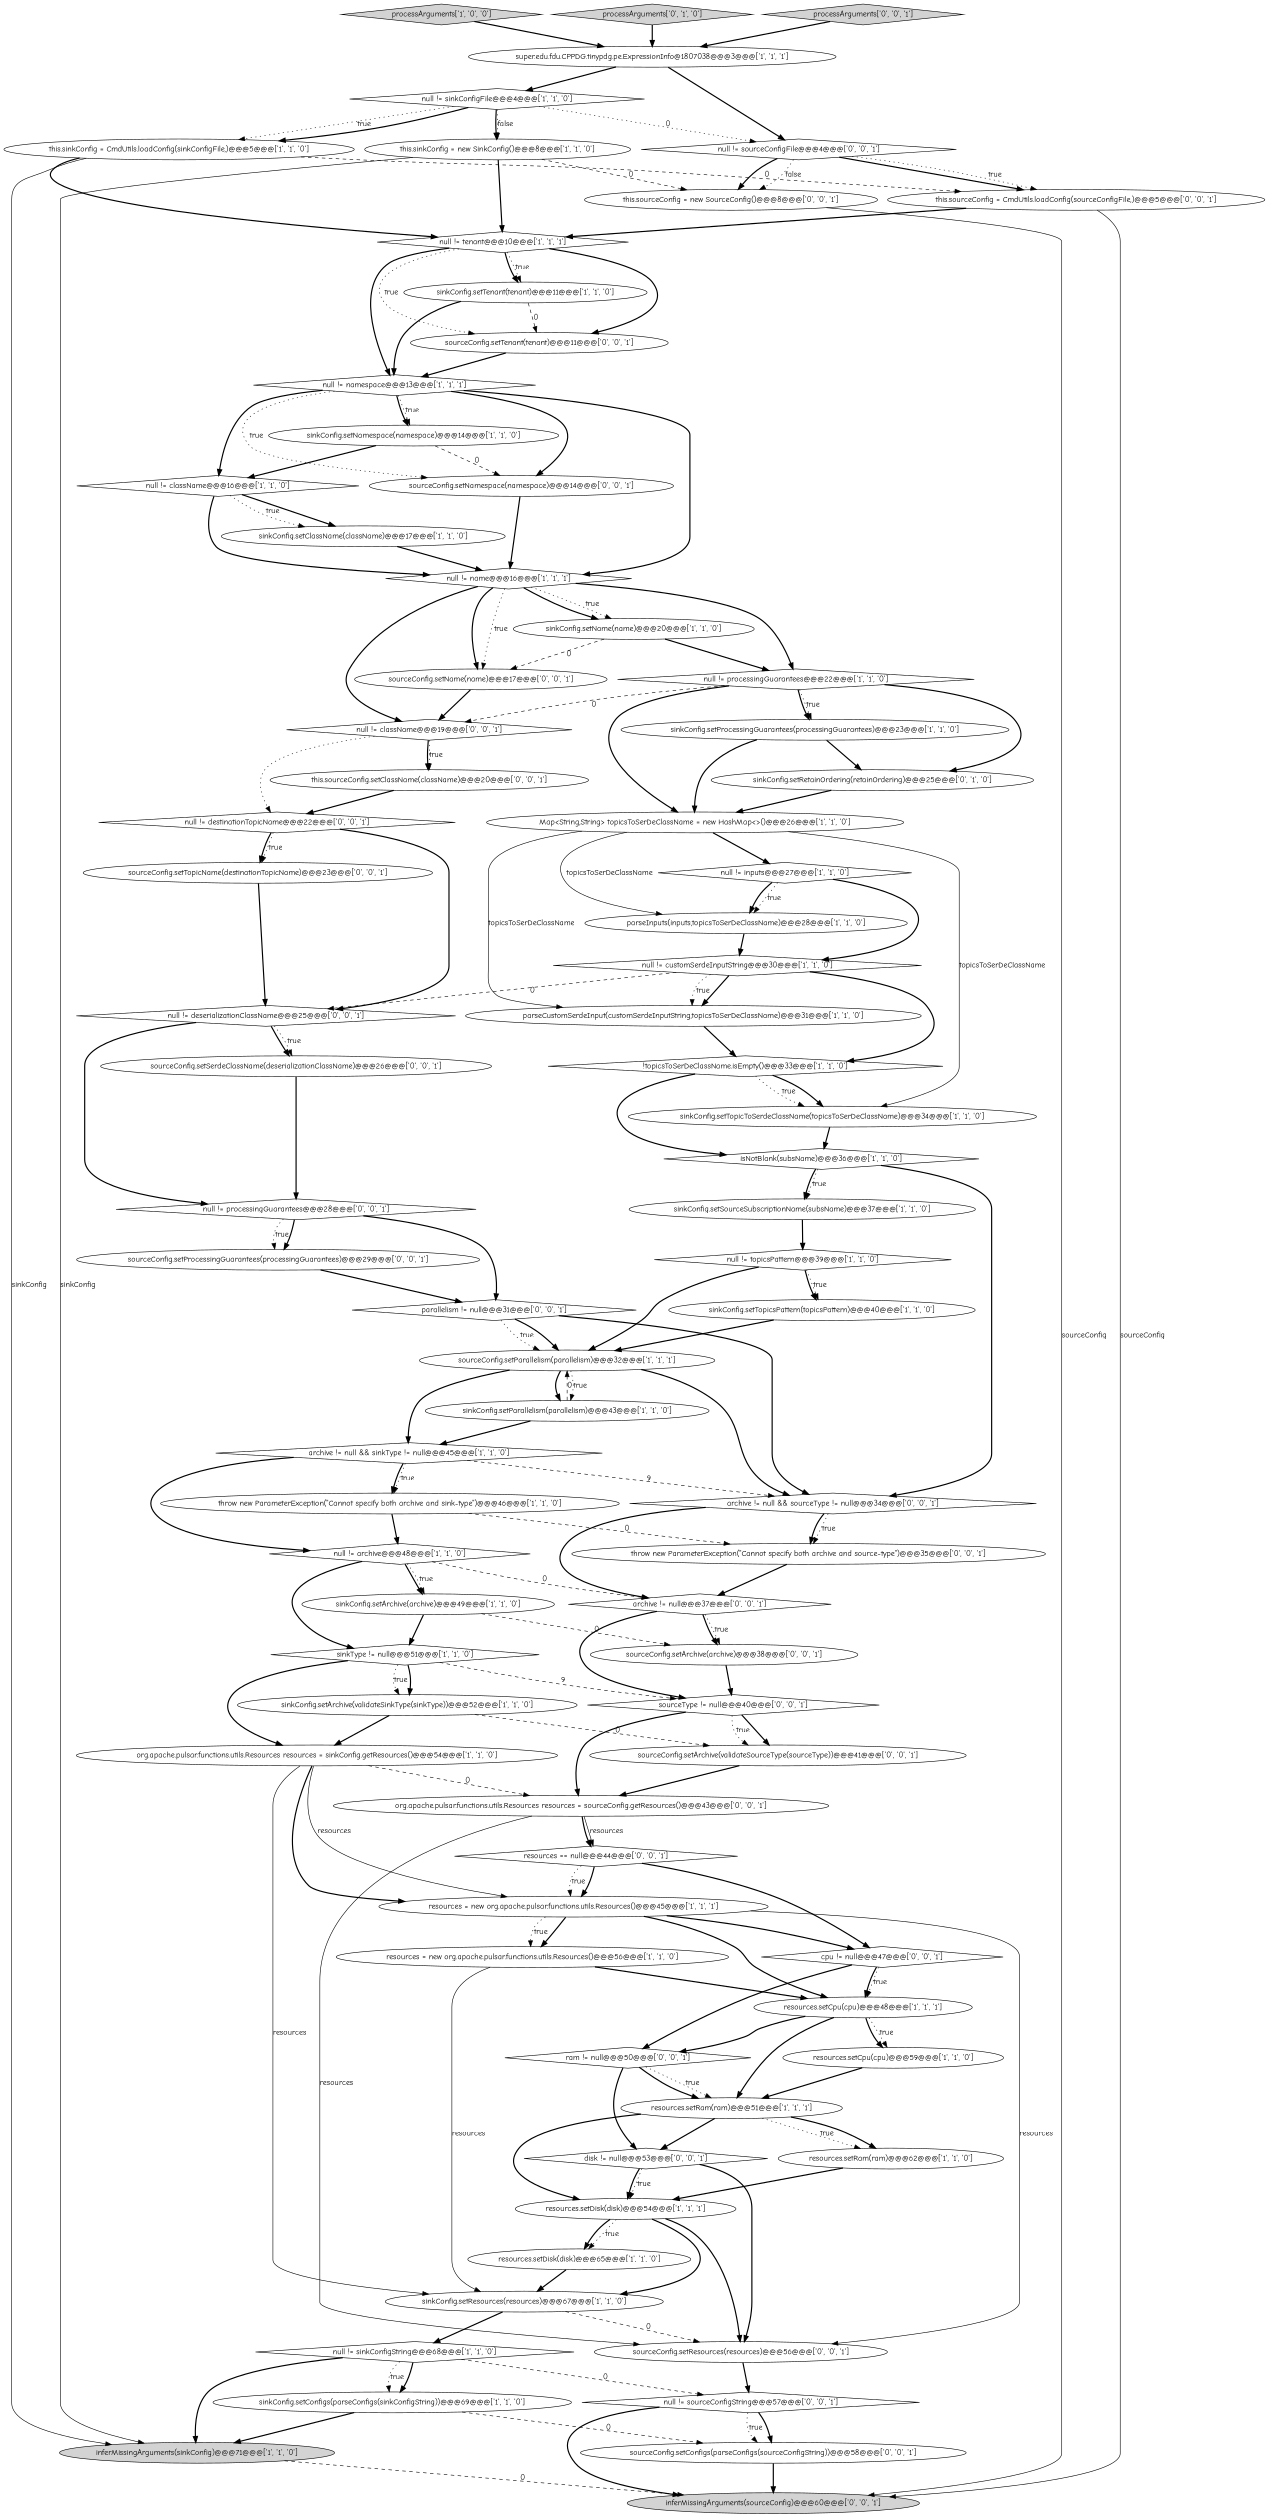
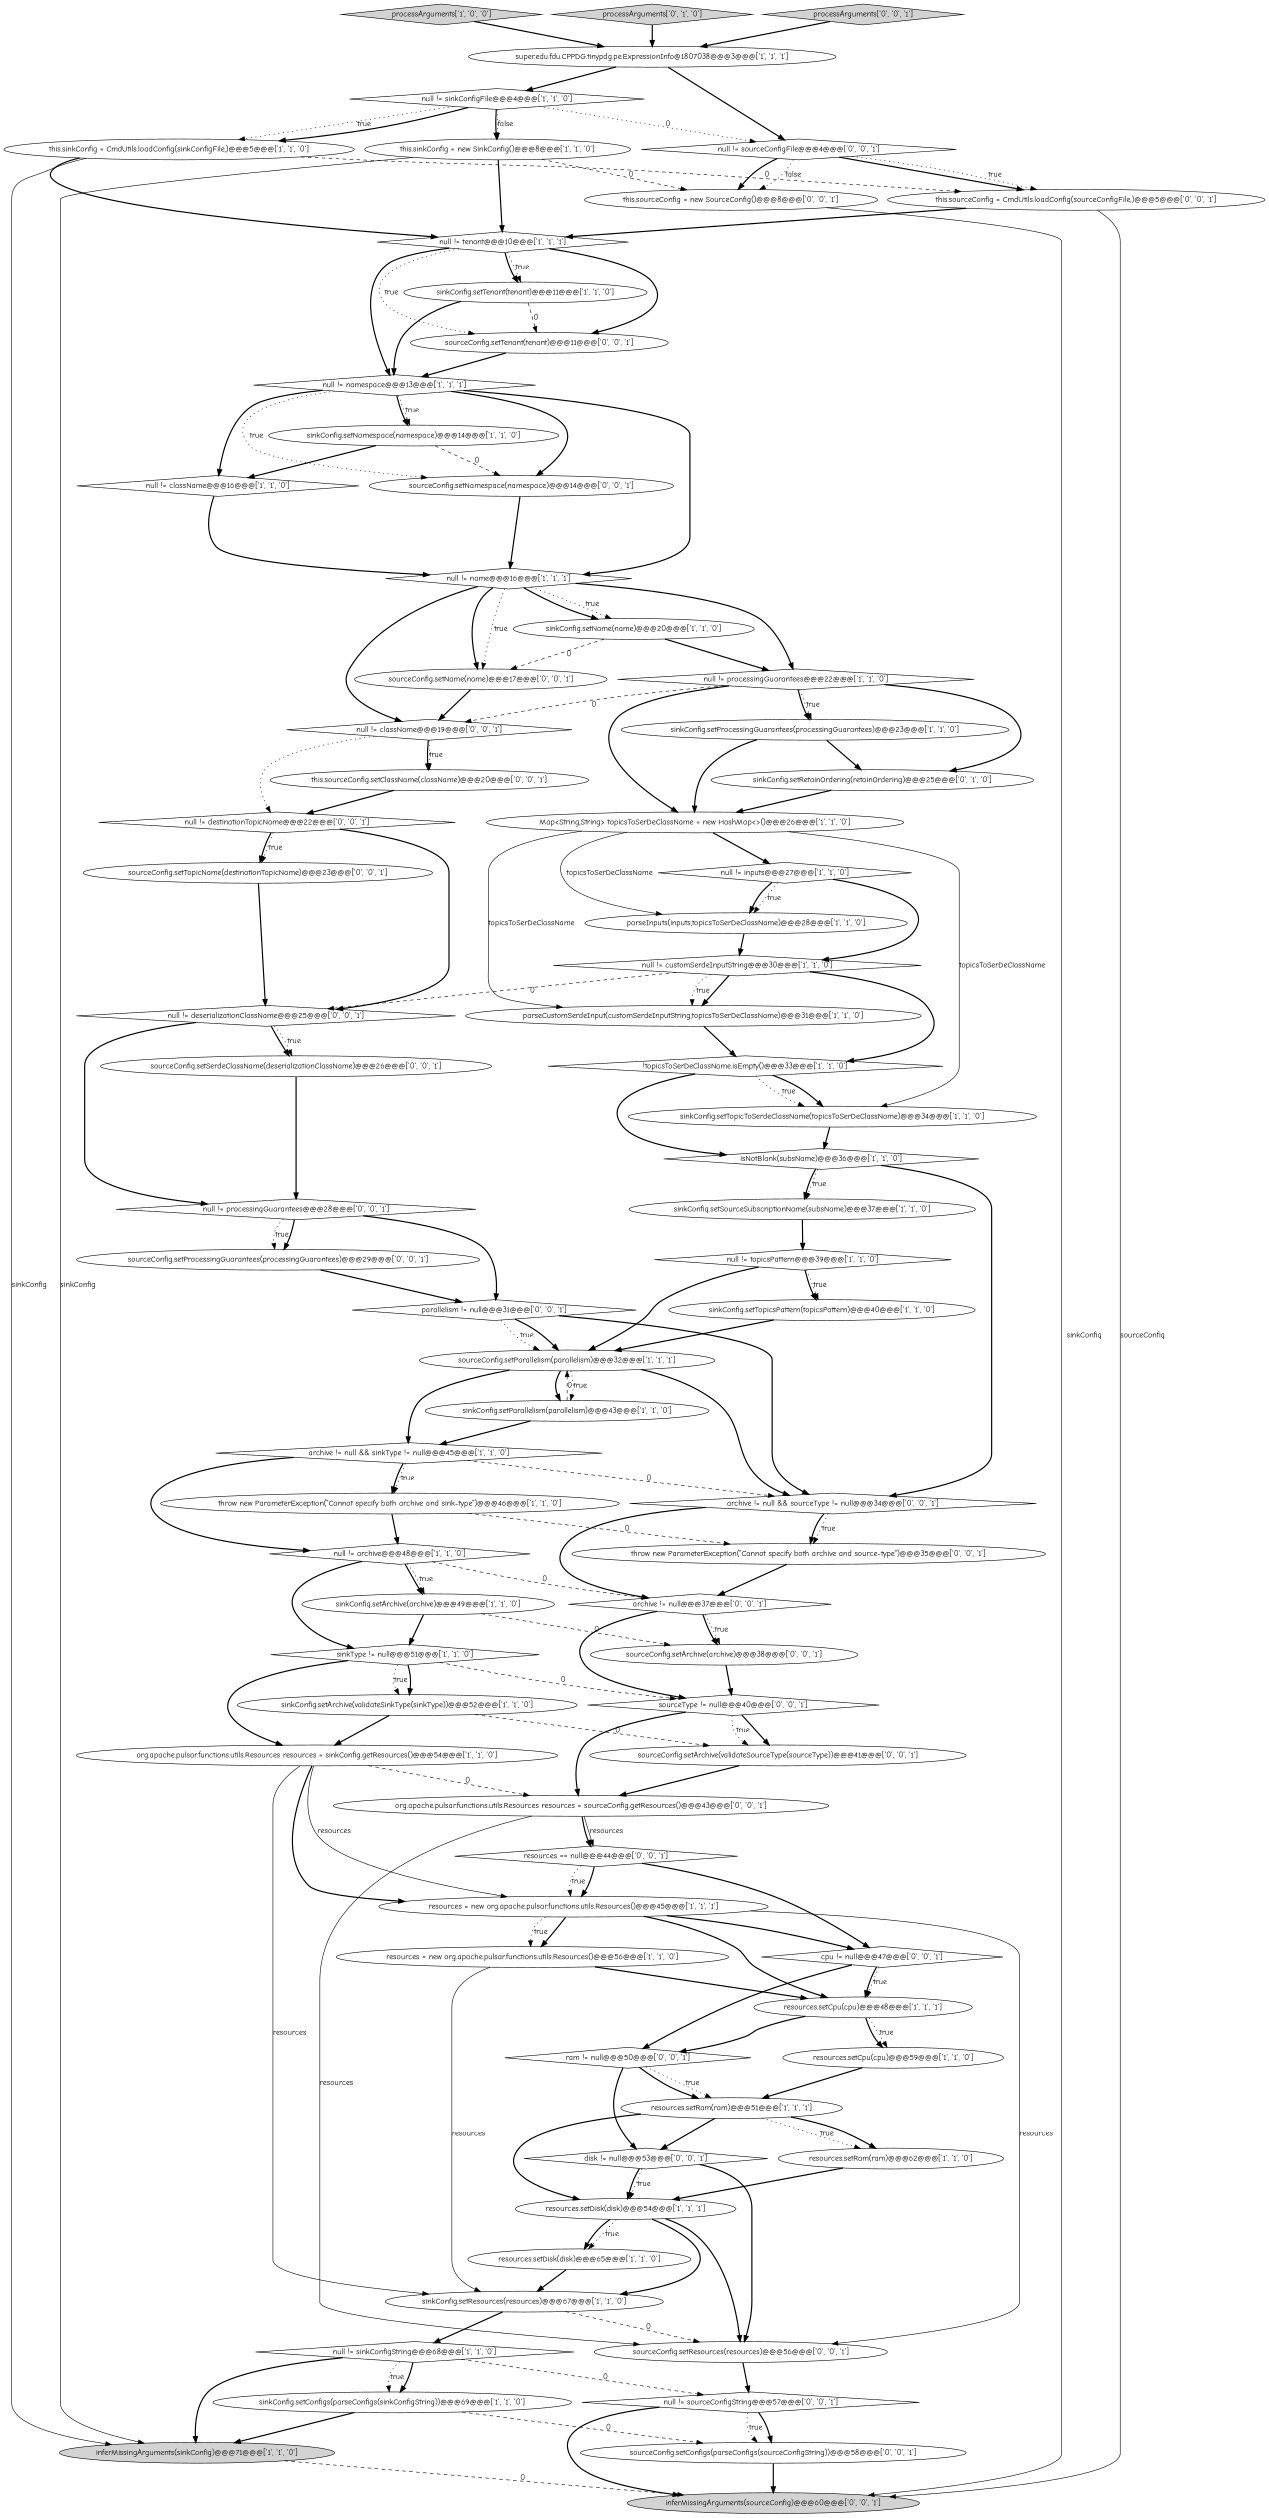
(363, 536) -> none
(1084, 1335) -> (1084, 1335)
(649, 1478) -> (649, 1478)
(563, 1680) -> (563, 1680)
(780, 2046) -> none
